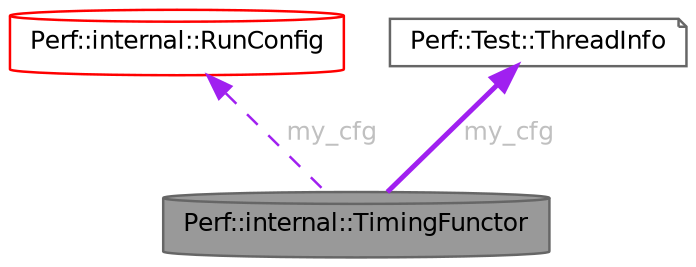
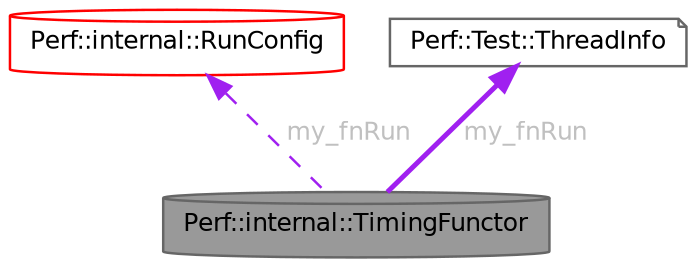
(329, 134) -> (345, 134)
(506, 134) -> (522, 134)
